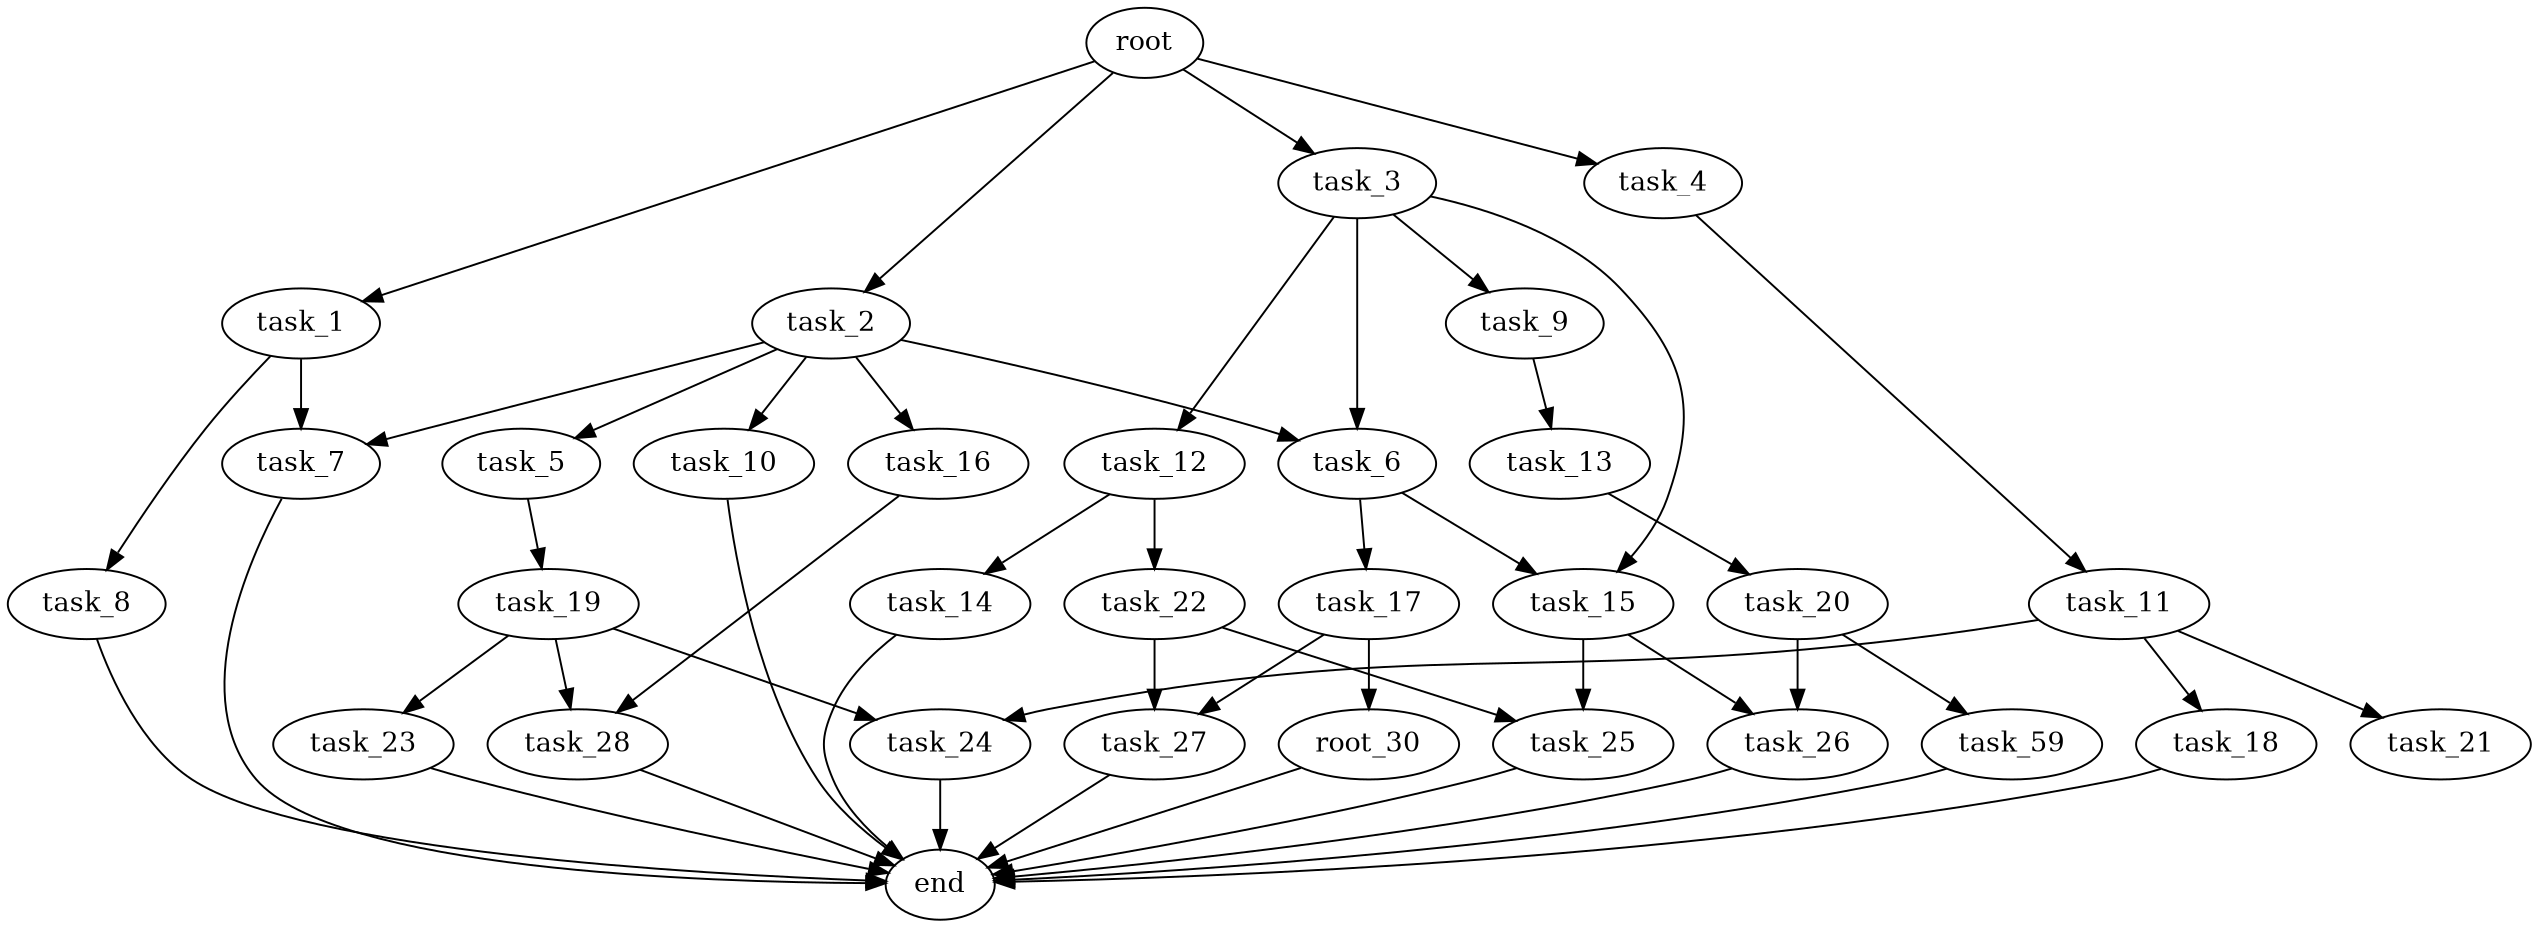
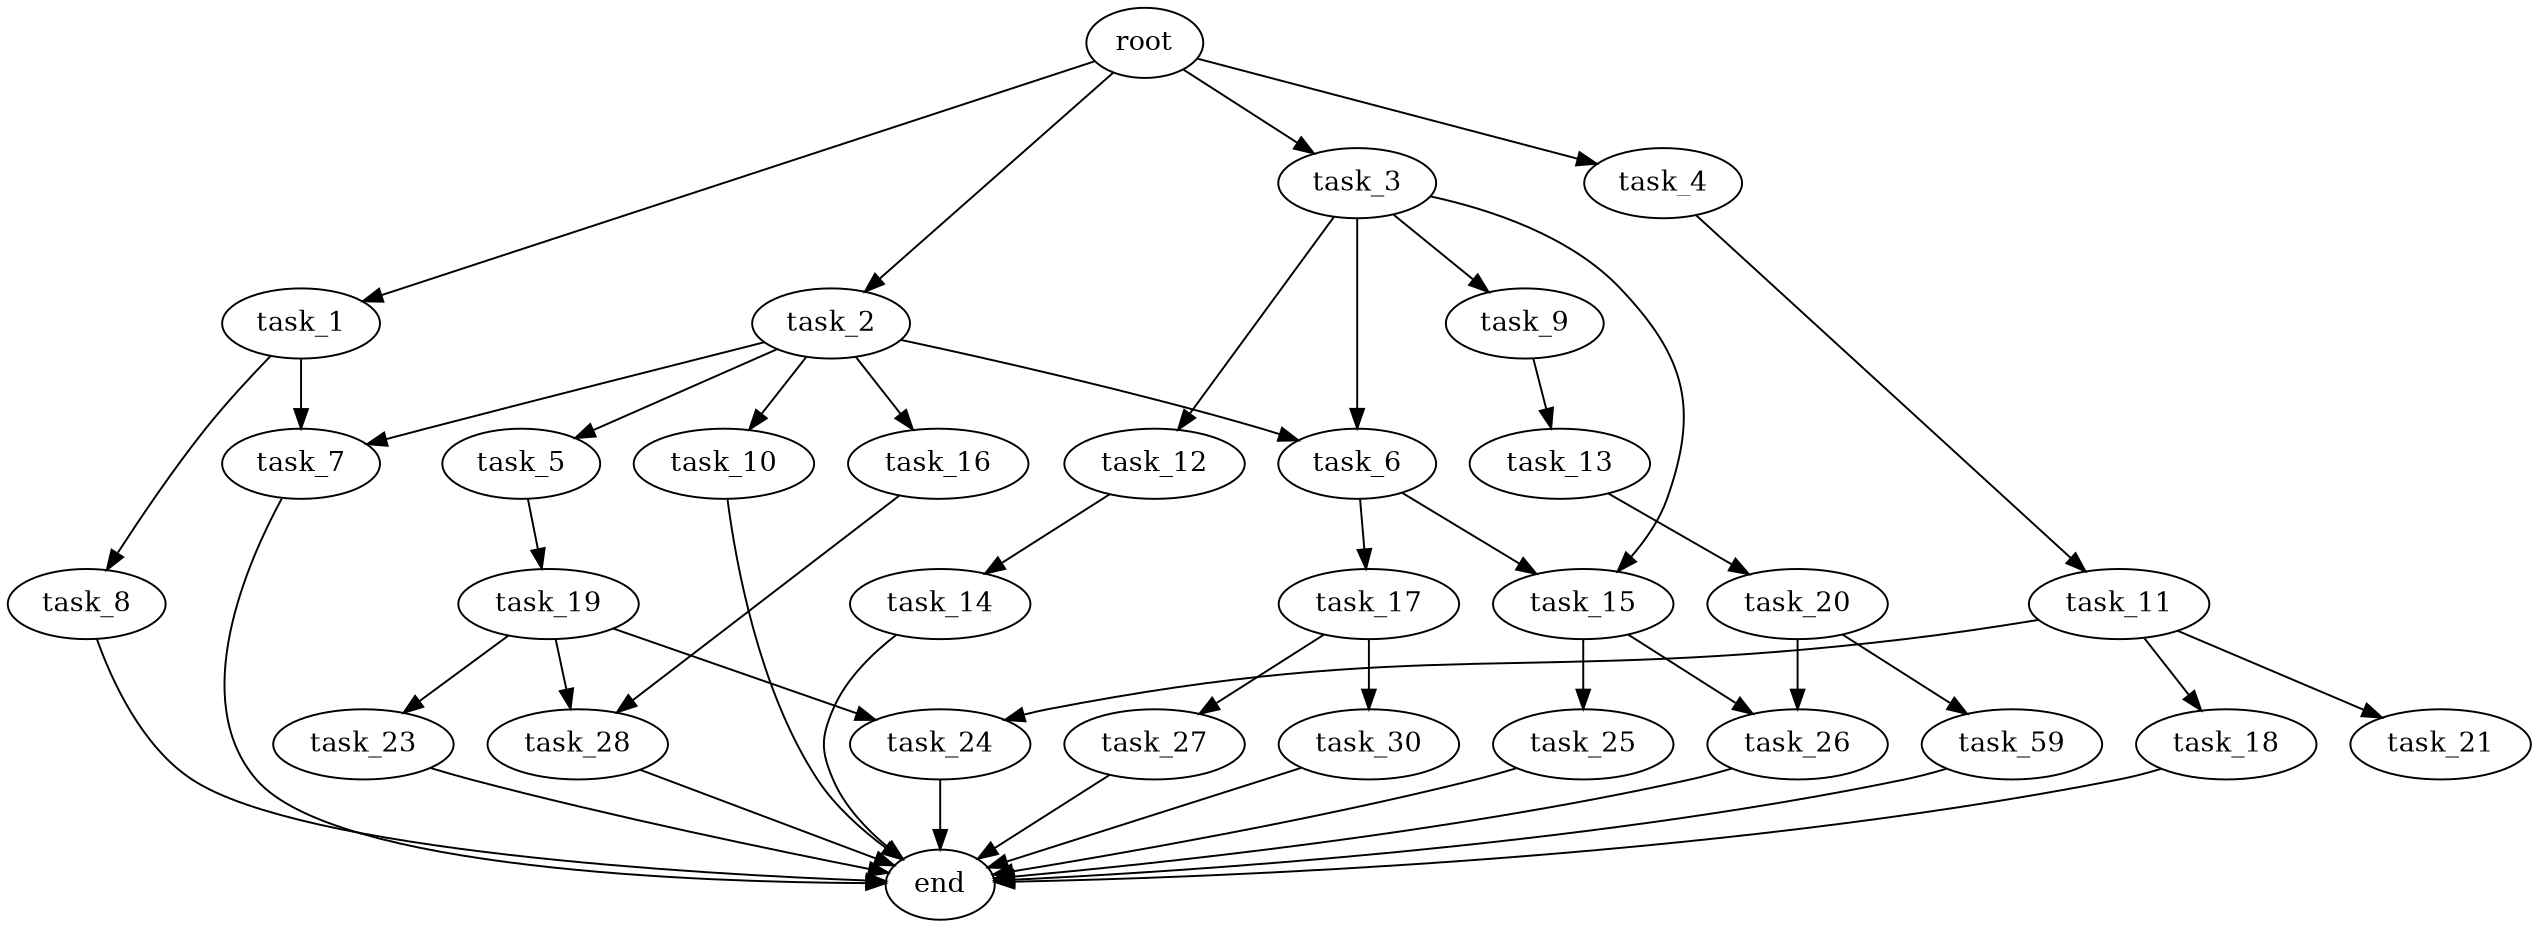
(1155, 604) -> none
(1369, 744) -> (1369, 744)
